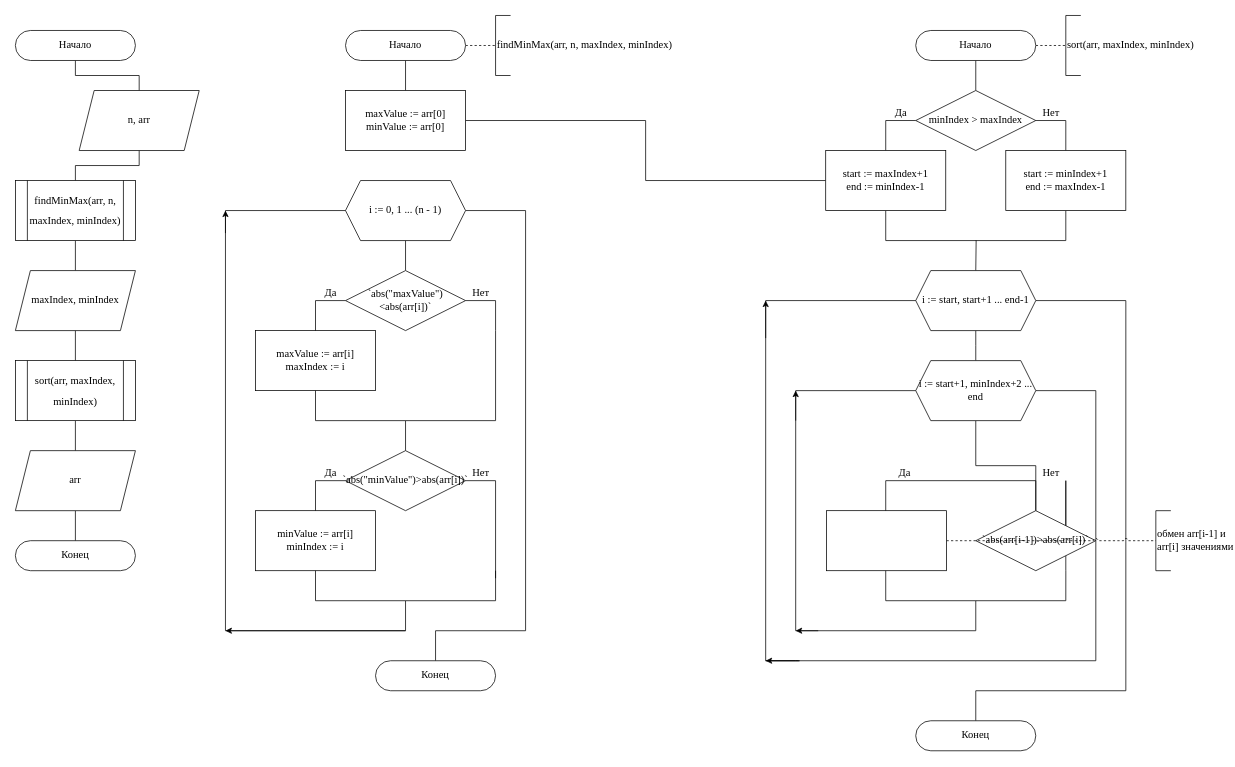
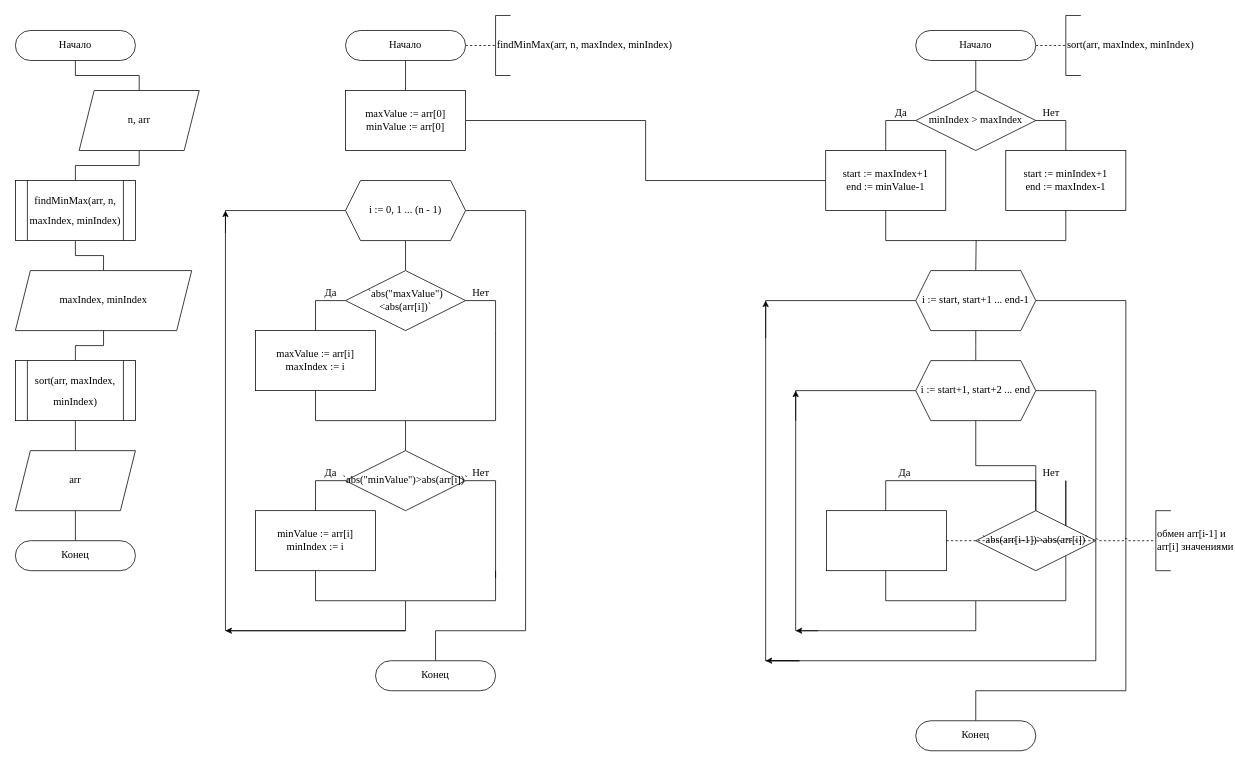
(885, 180) -> (885, 180)
(75, 300) -> (104, 300)
(975, 390) -> (975, 390)
